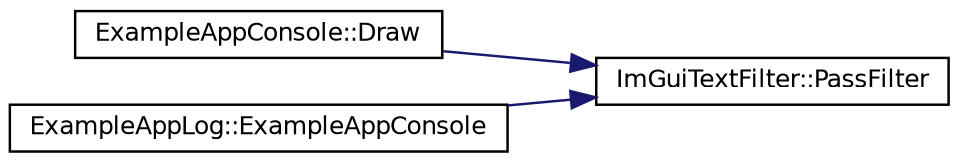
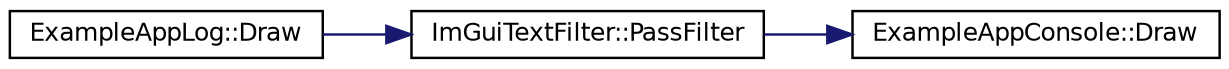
(507, 57) -> (795, 34)
(259, 128) -> (166, 34)
